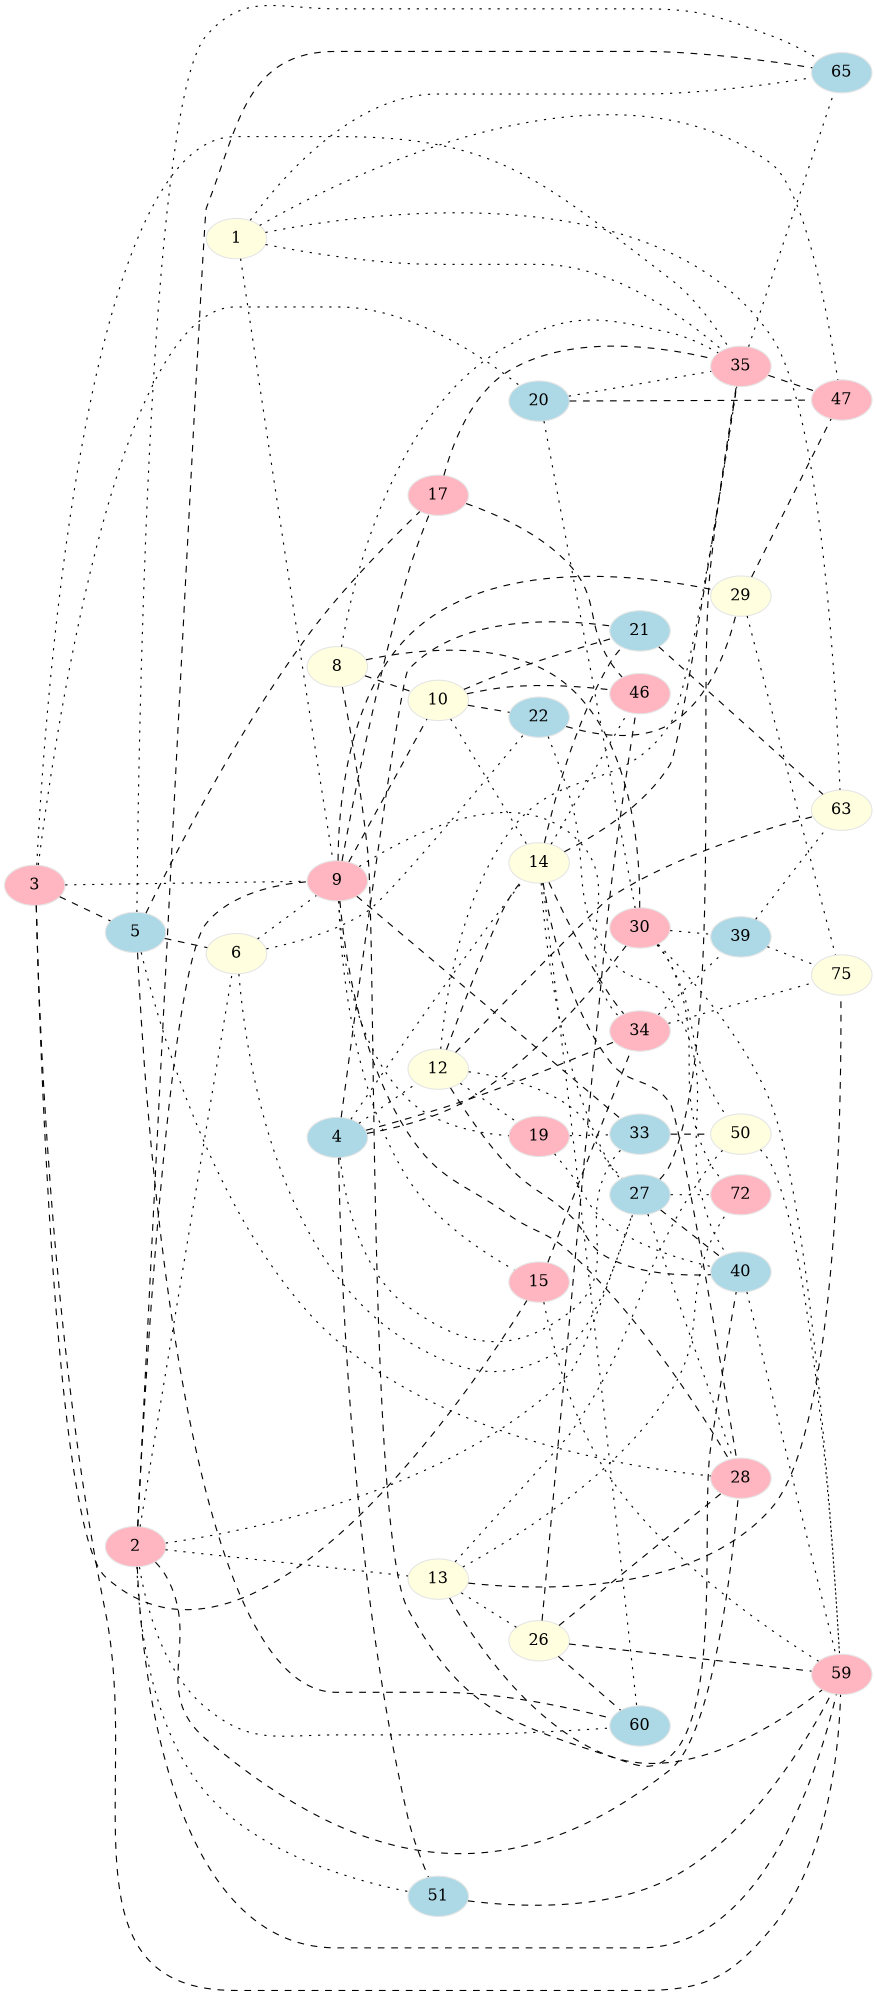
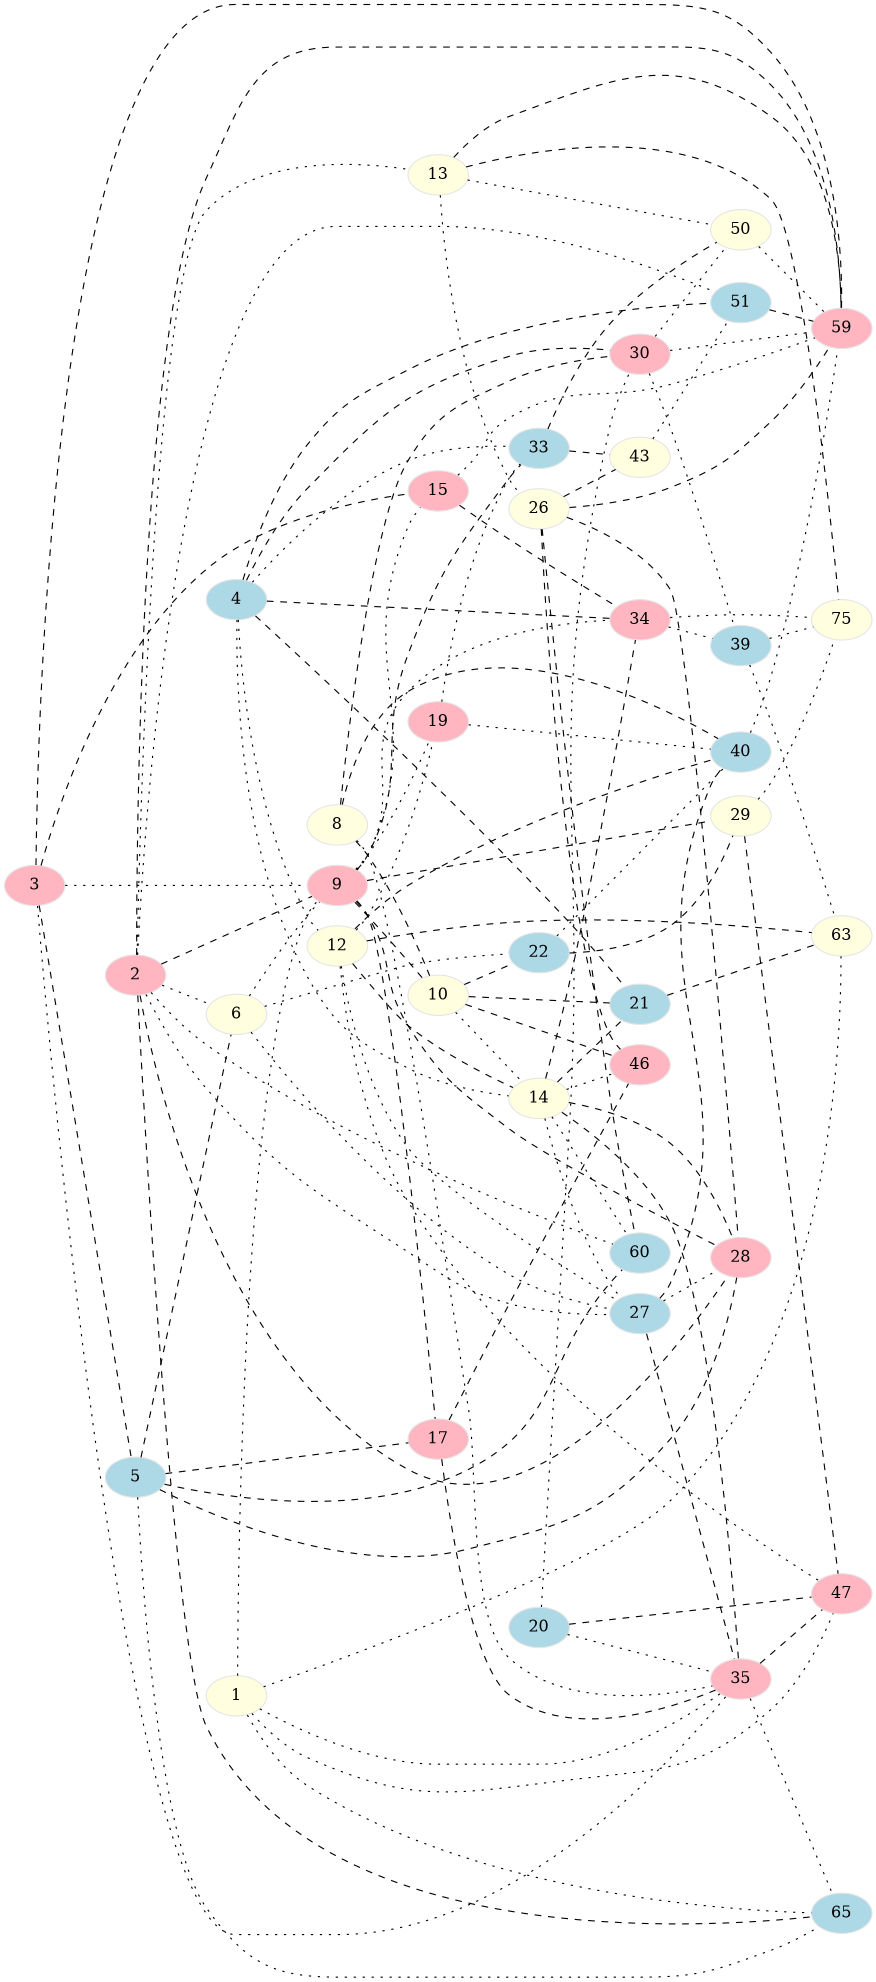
(139, 419) -> none
none -> (640, 457)
(642, 754) -> (492, 1311)
(741, 1195) -> none
(324, 1327) -> (513, 1537)
